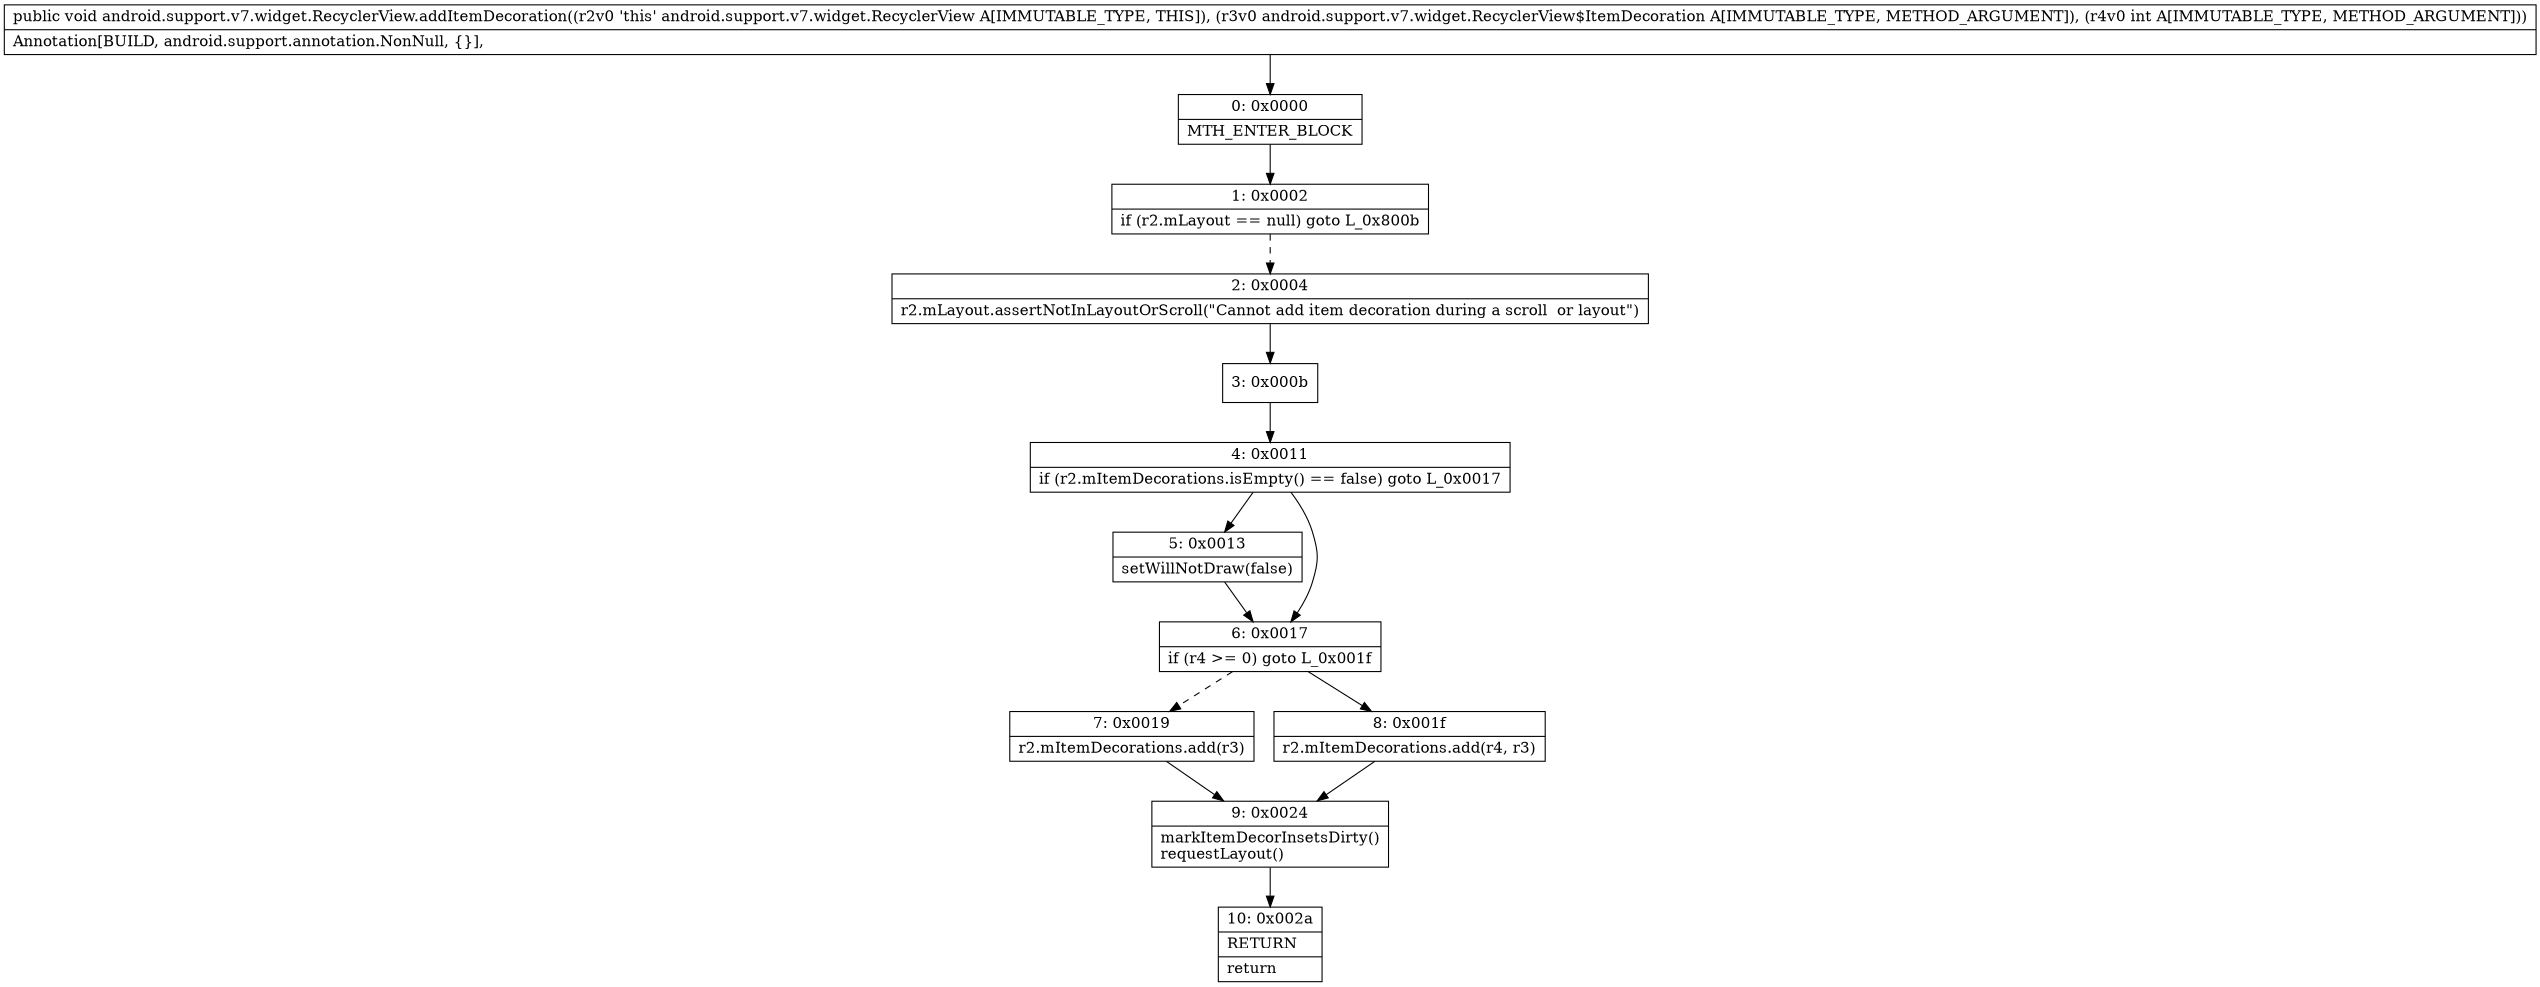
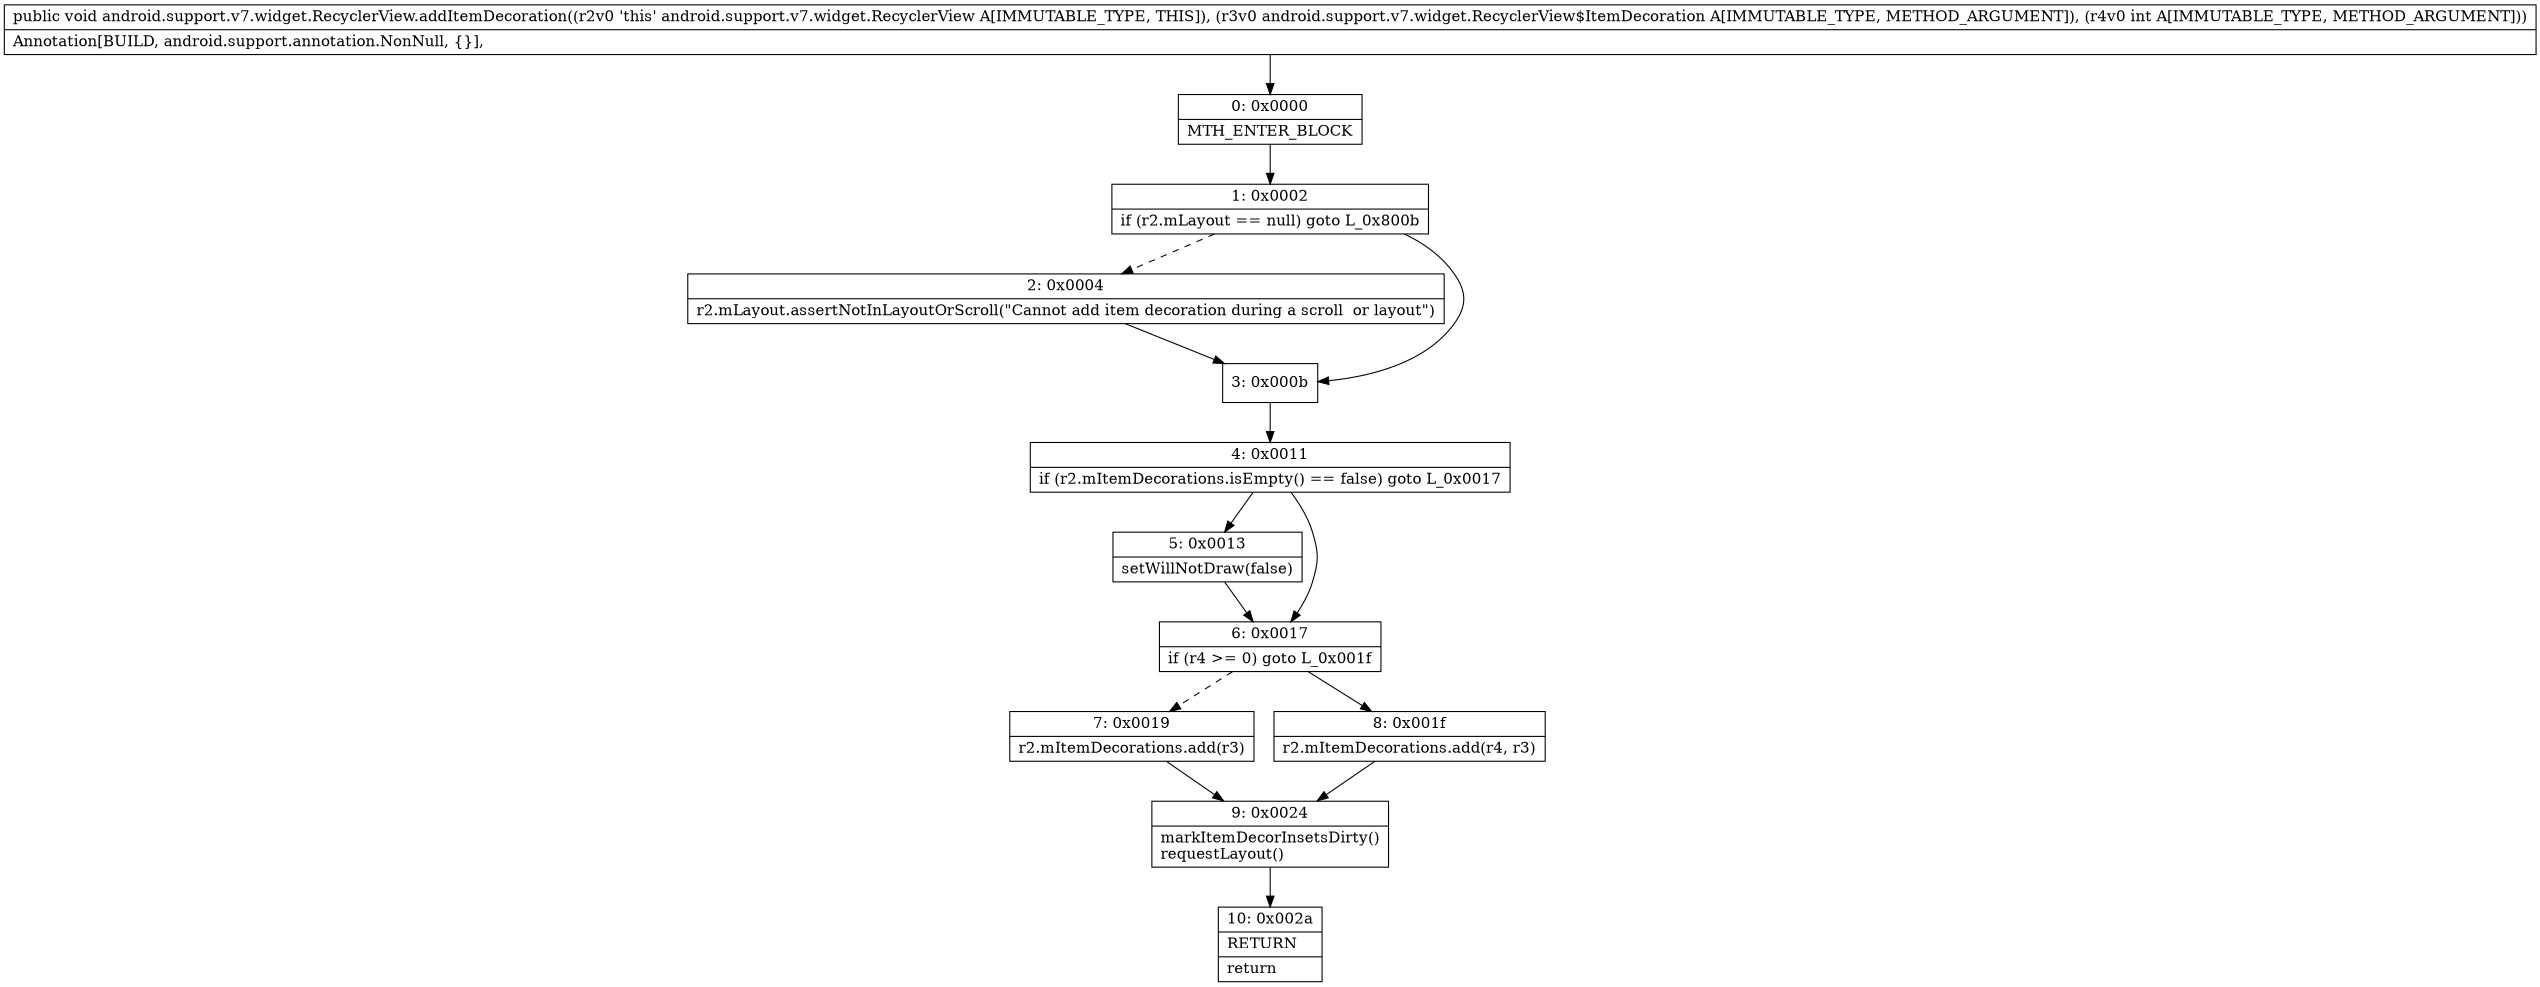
none -> (1447, 332)
